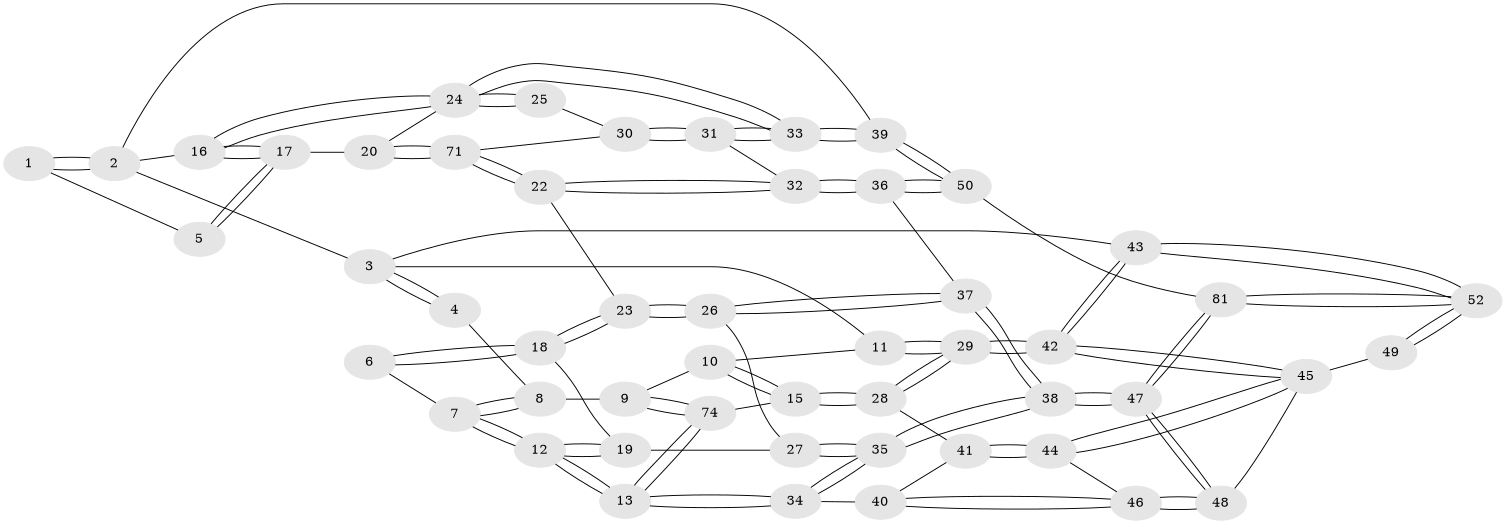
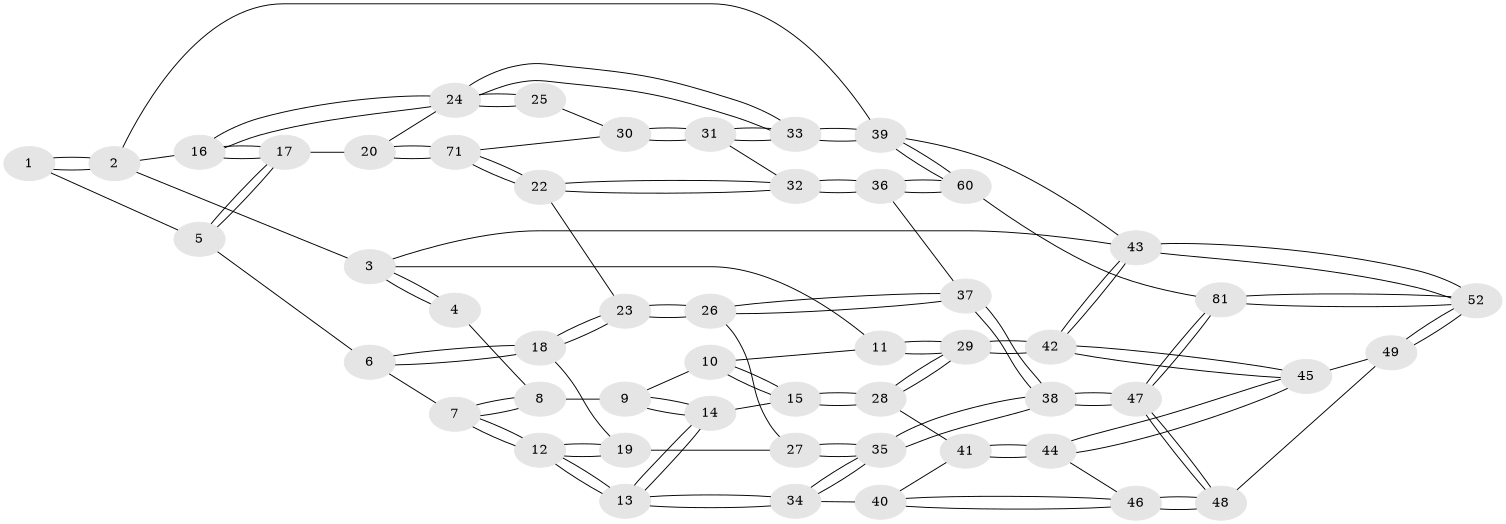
none -> (1018, 173)
(966, 186) -> (966, 186)
none -> (285, 301)
(710, 413) -> (710, 413)
(1267, 441) -> (1306, 428)
